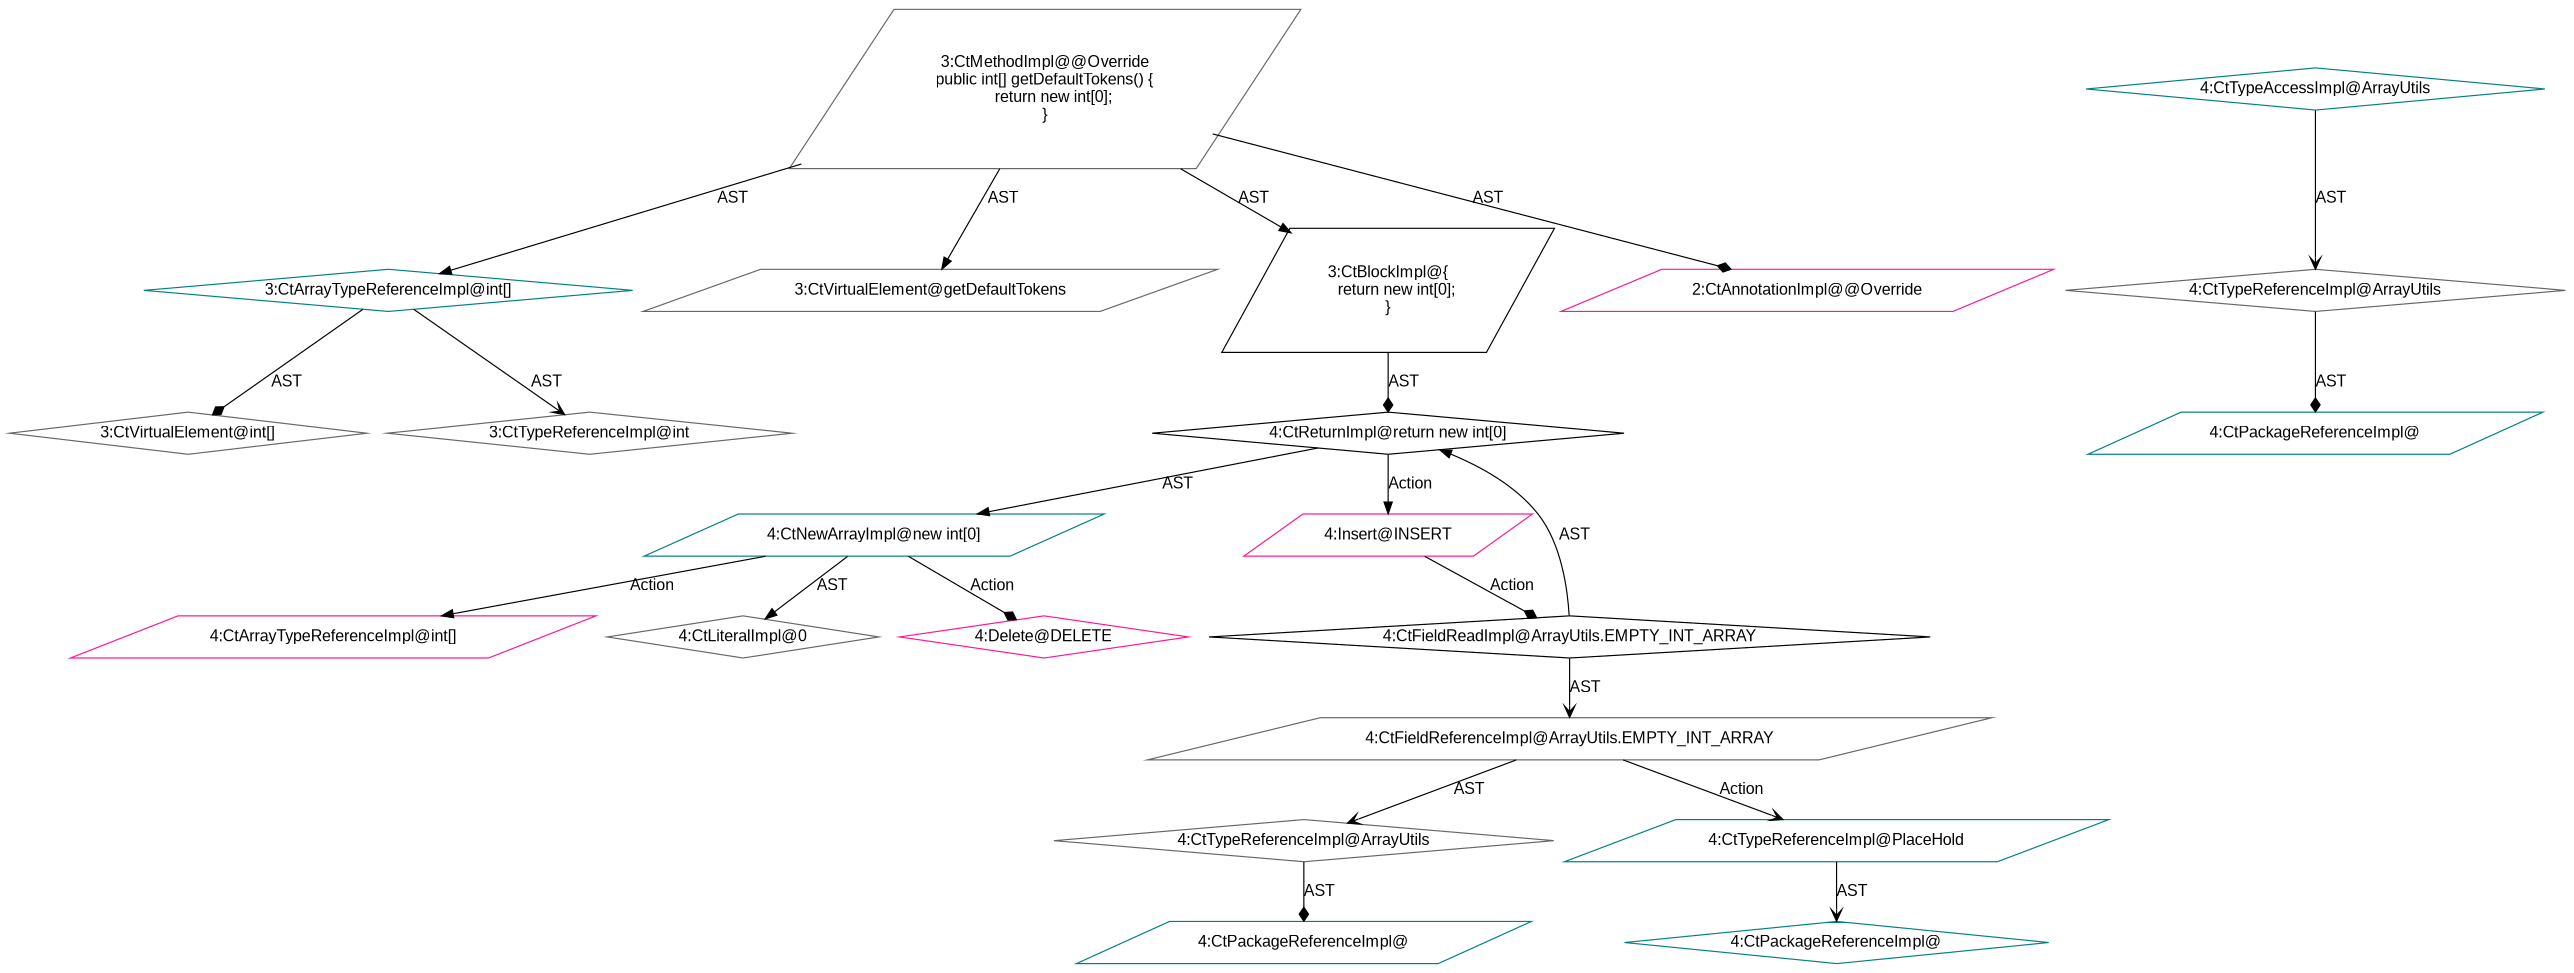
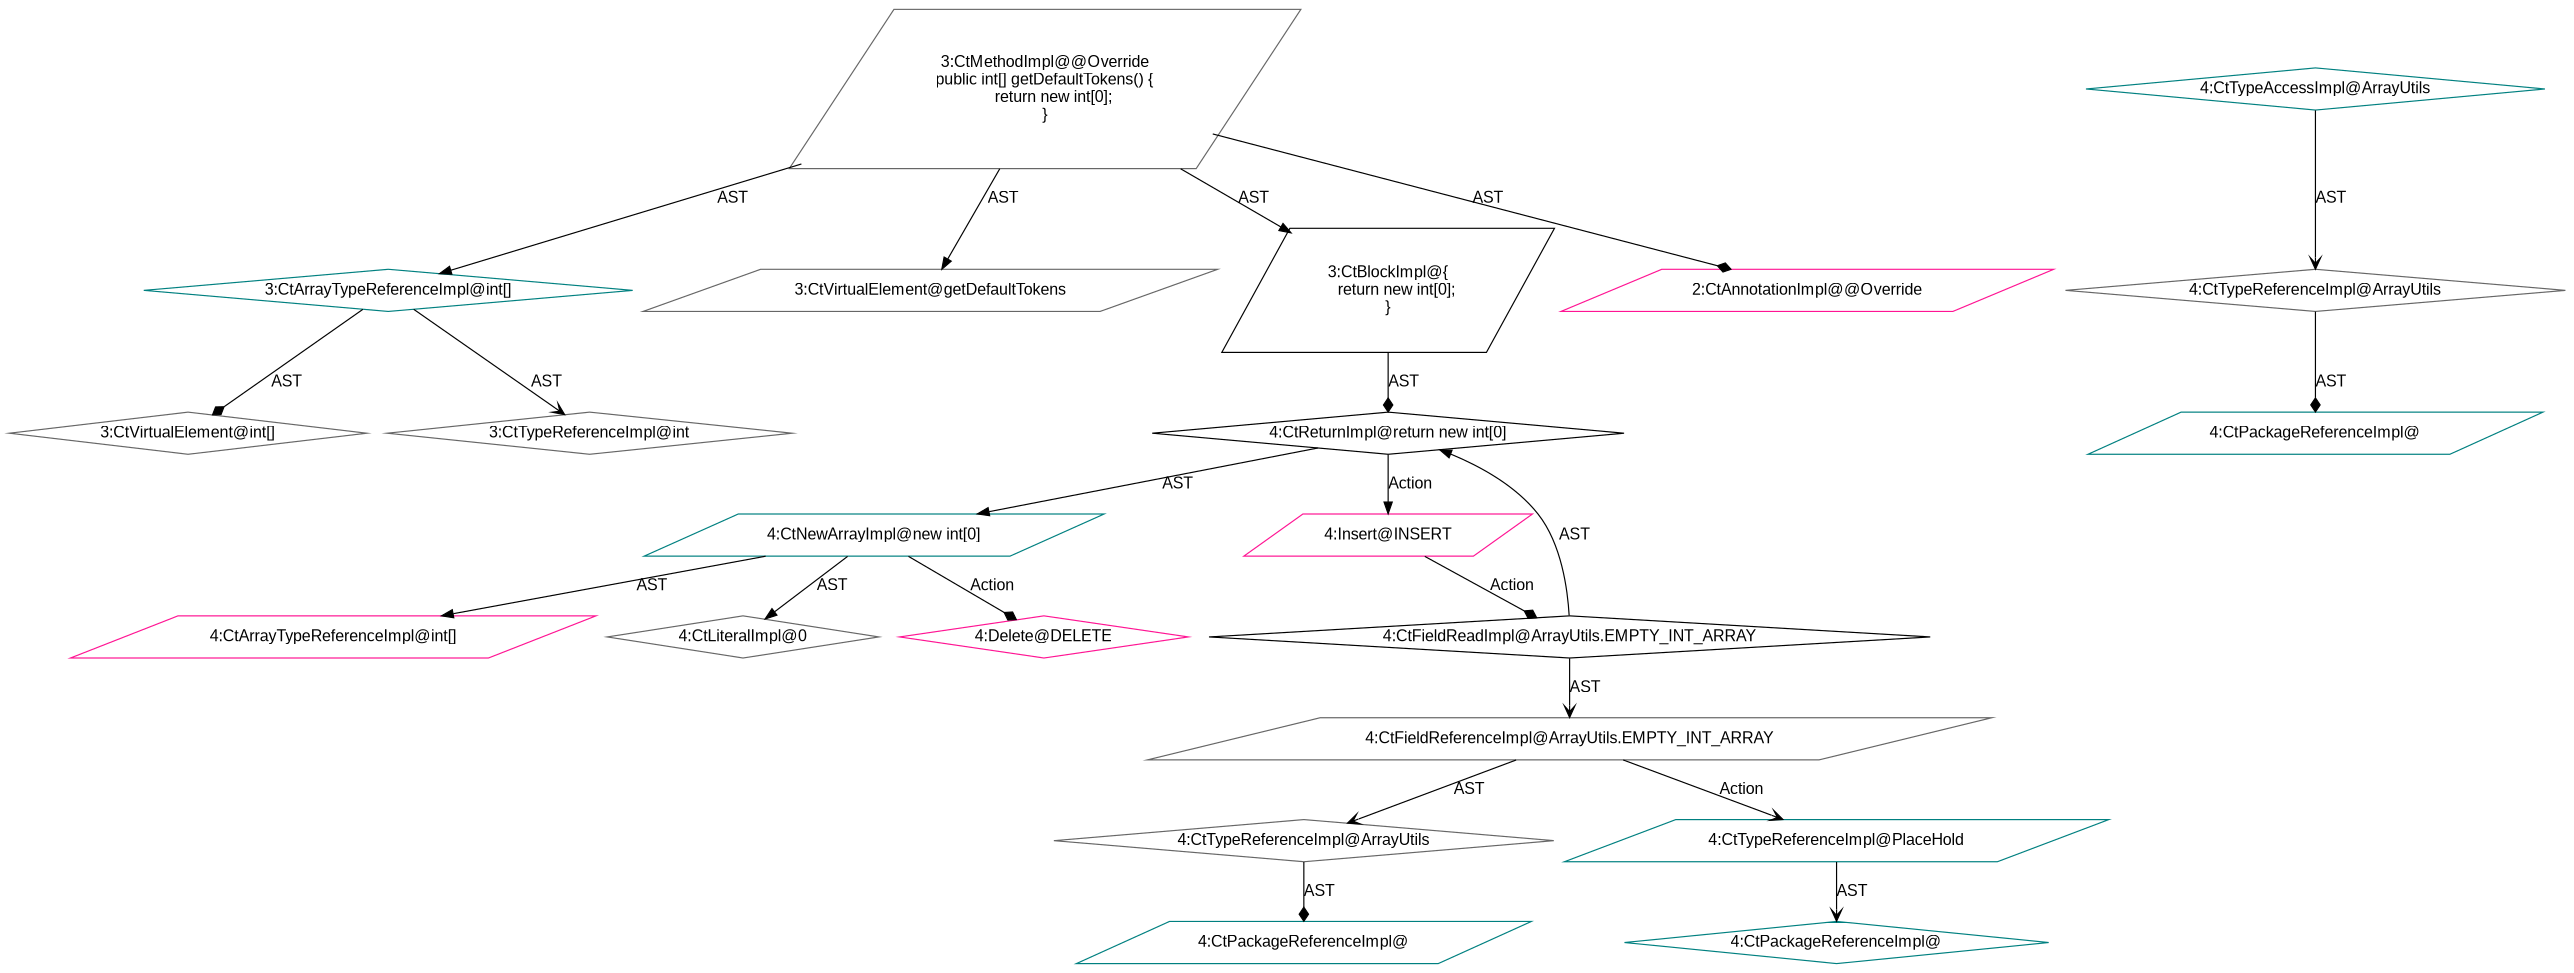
(652, 586) -> (652, 586)
